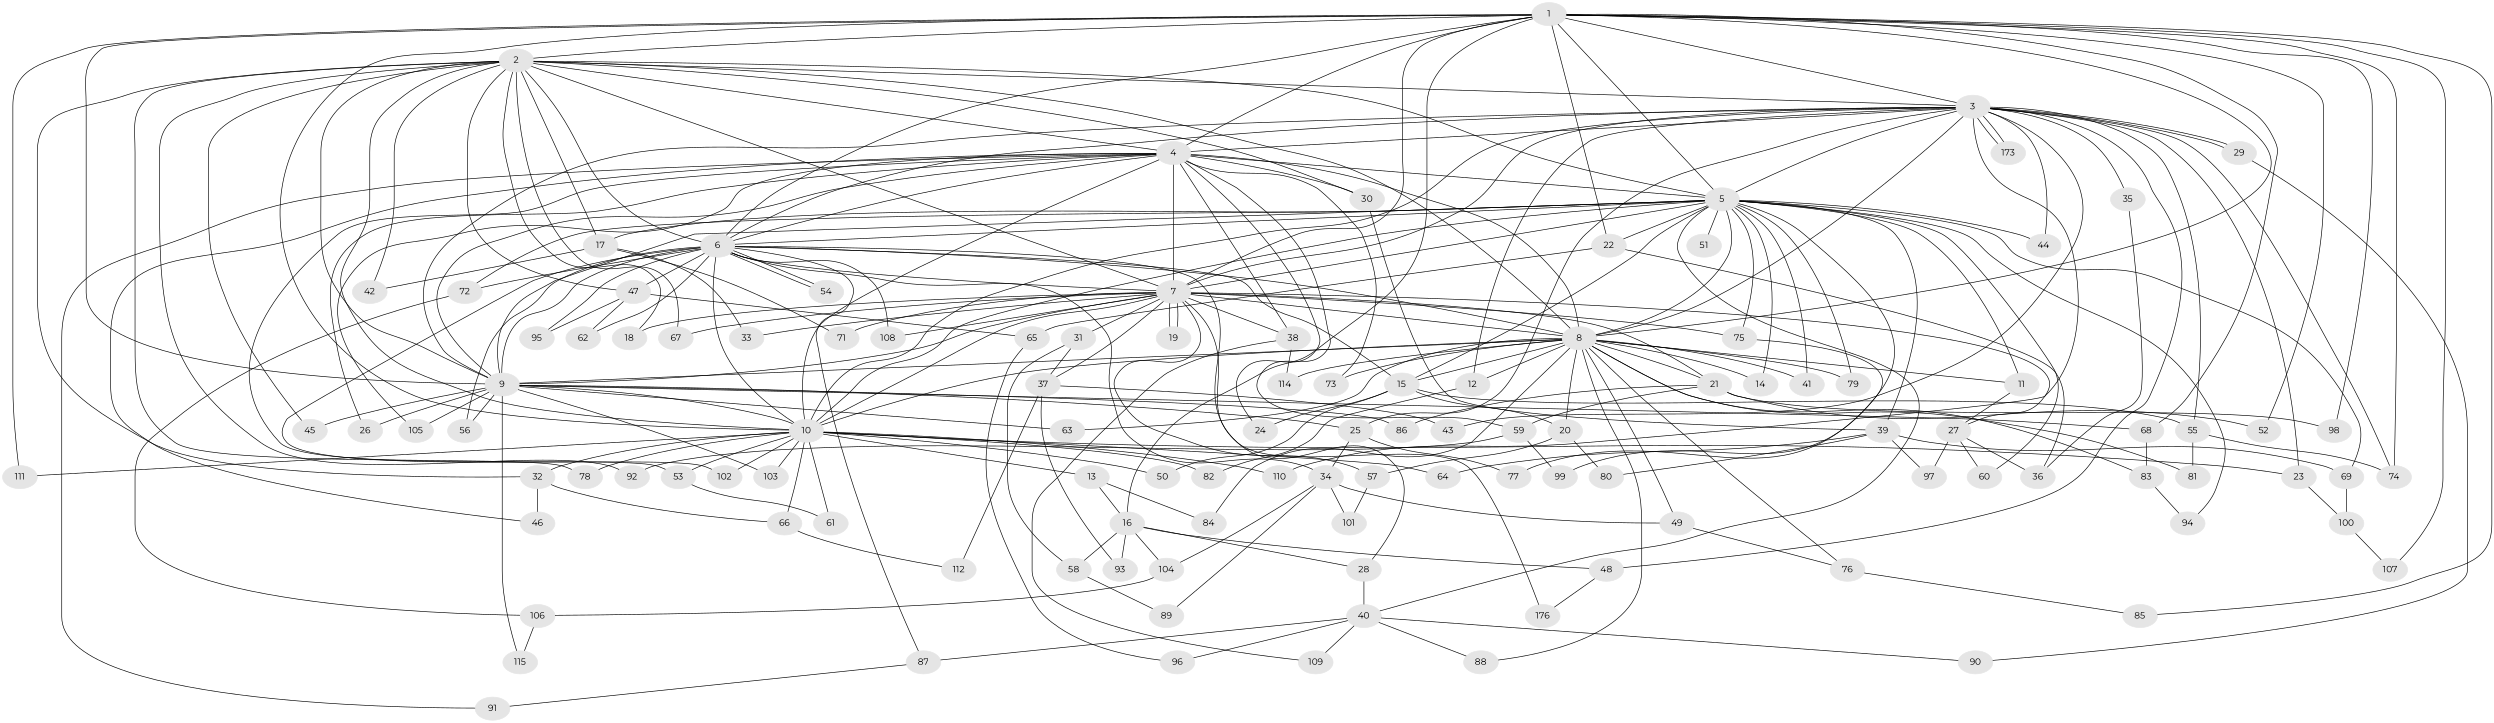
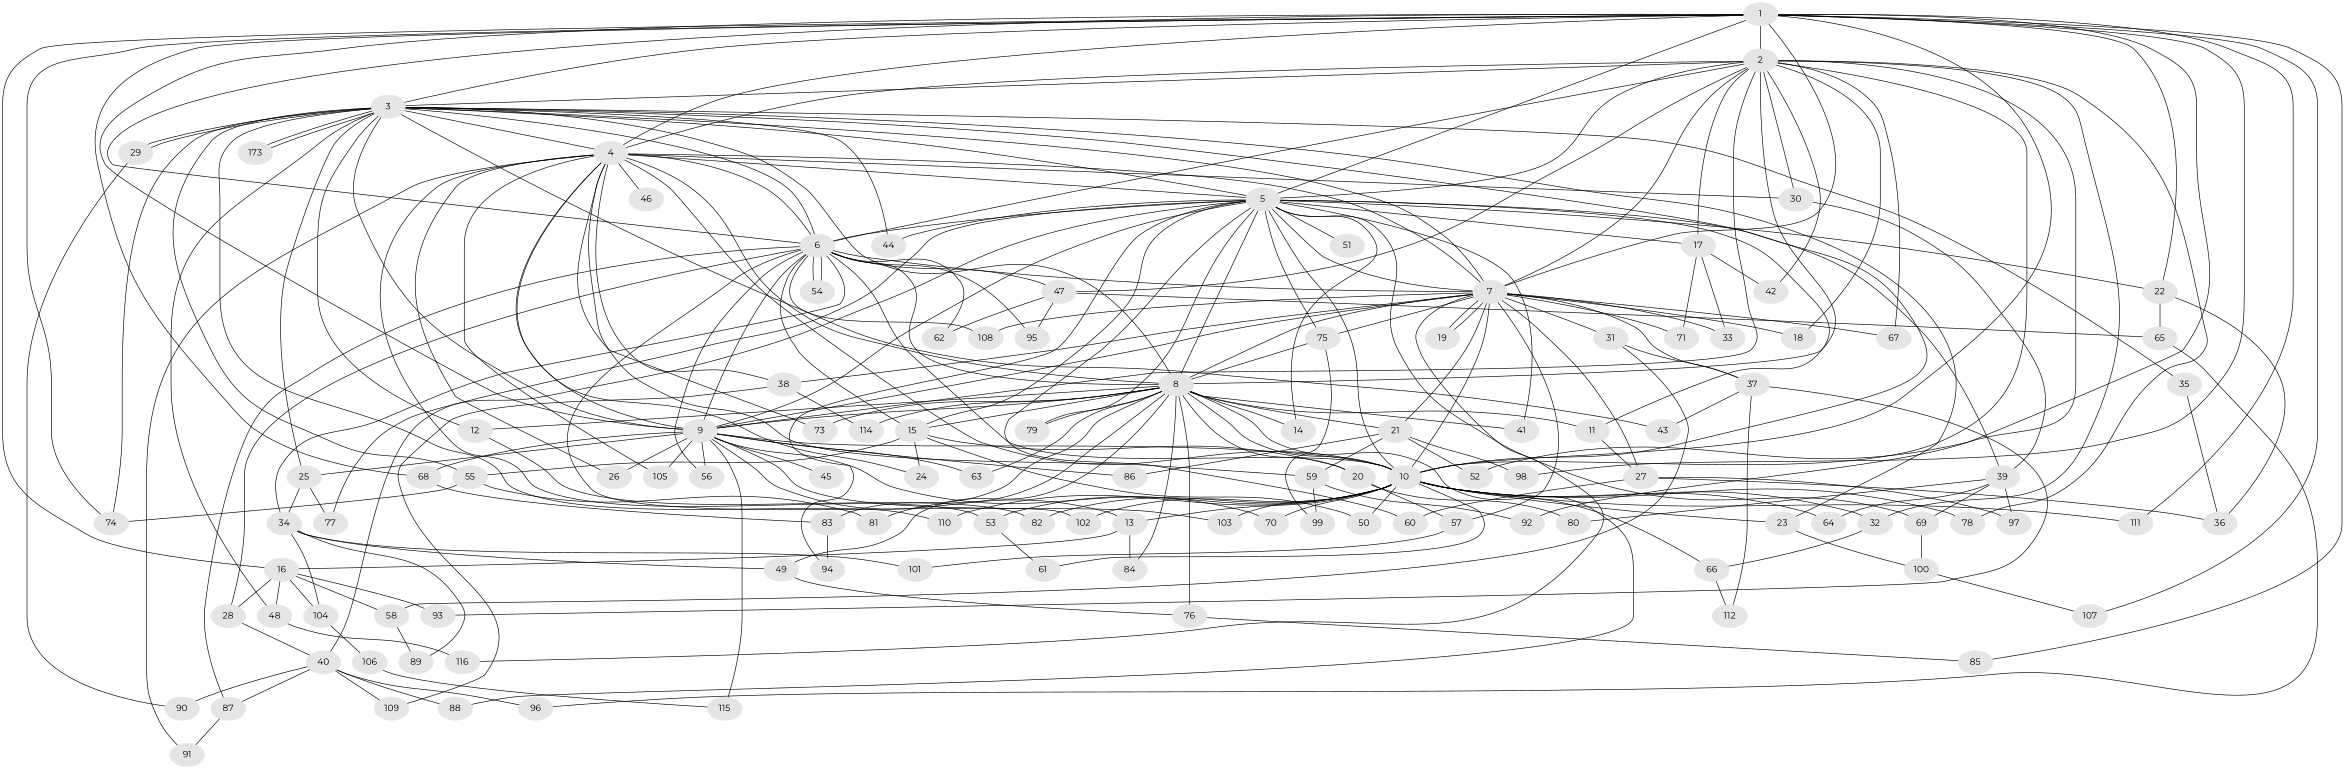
(213, 142) -> none
(2263, 149) -> (1249, 361)
(465, 292) -> none
none -> (812, 498)
(538, 500) -> none
none -> (1271, 523)
(1543, 616) -> (462, 662)
